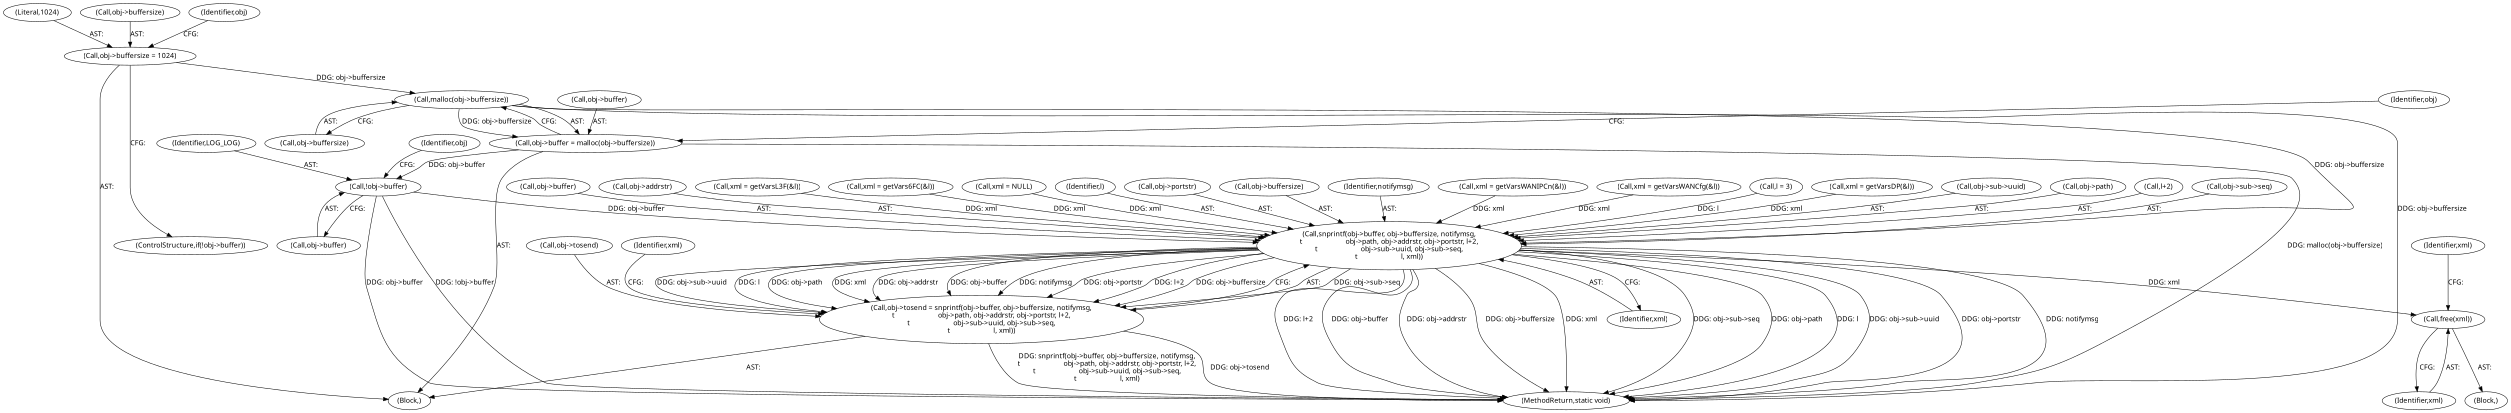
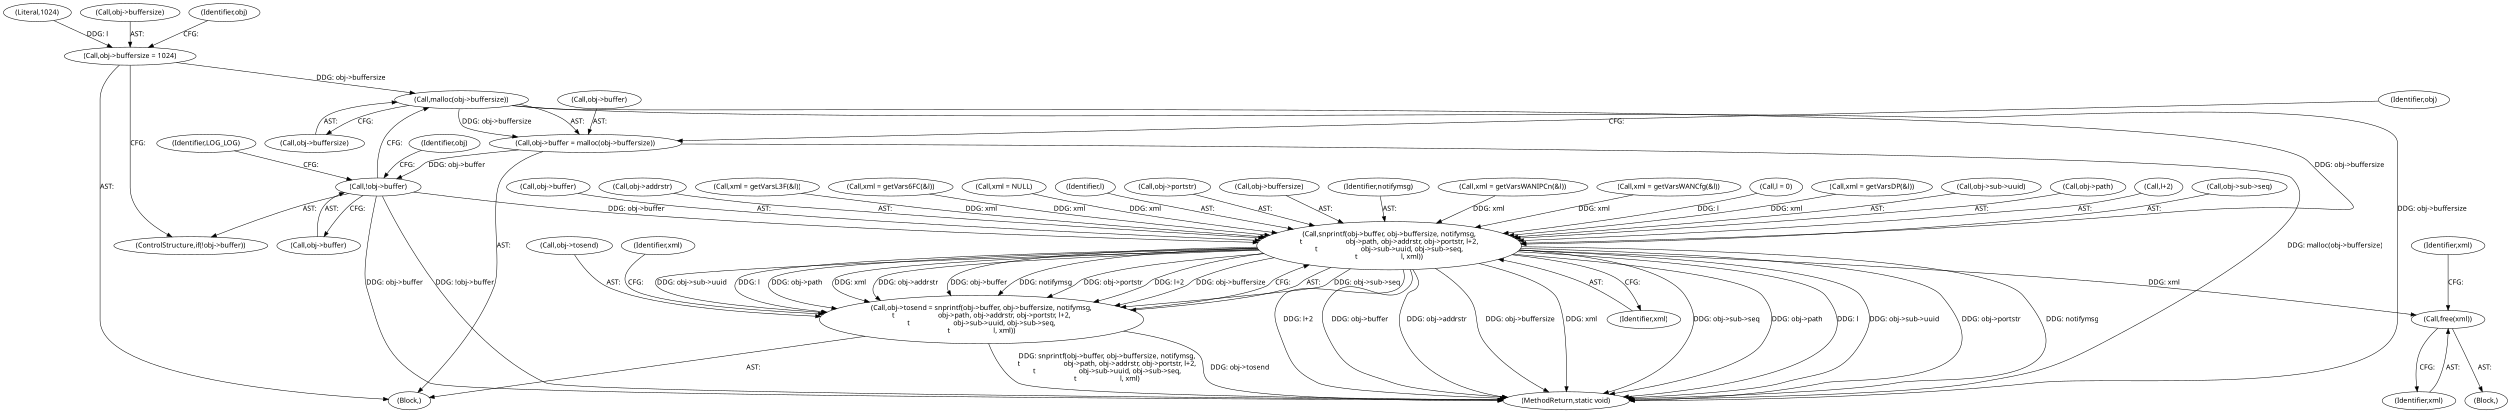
(98, 34) -> (98, 34)
(535, 120) -> (387, 134)
(312, 165) -> (312, 165)
(1776, 187) -> (1776, 187)
none -> (282, 212)
